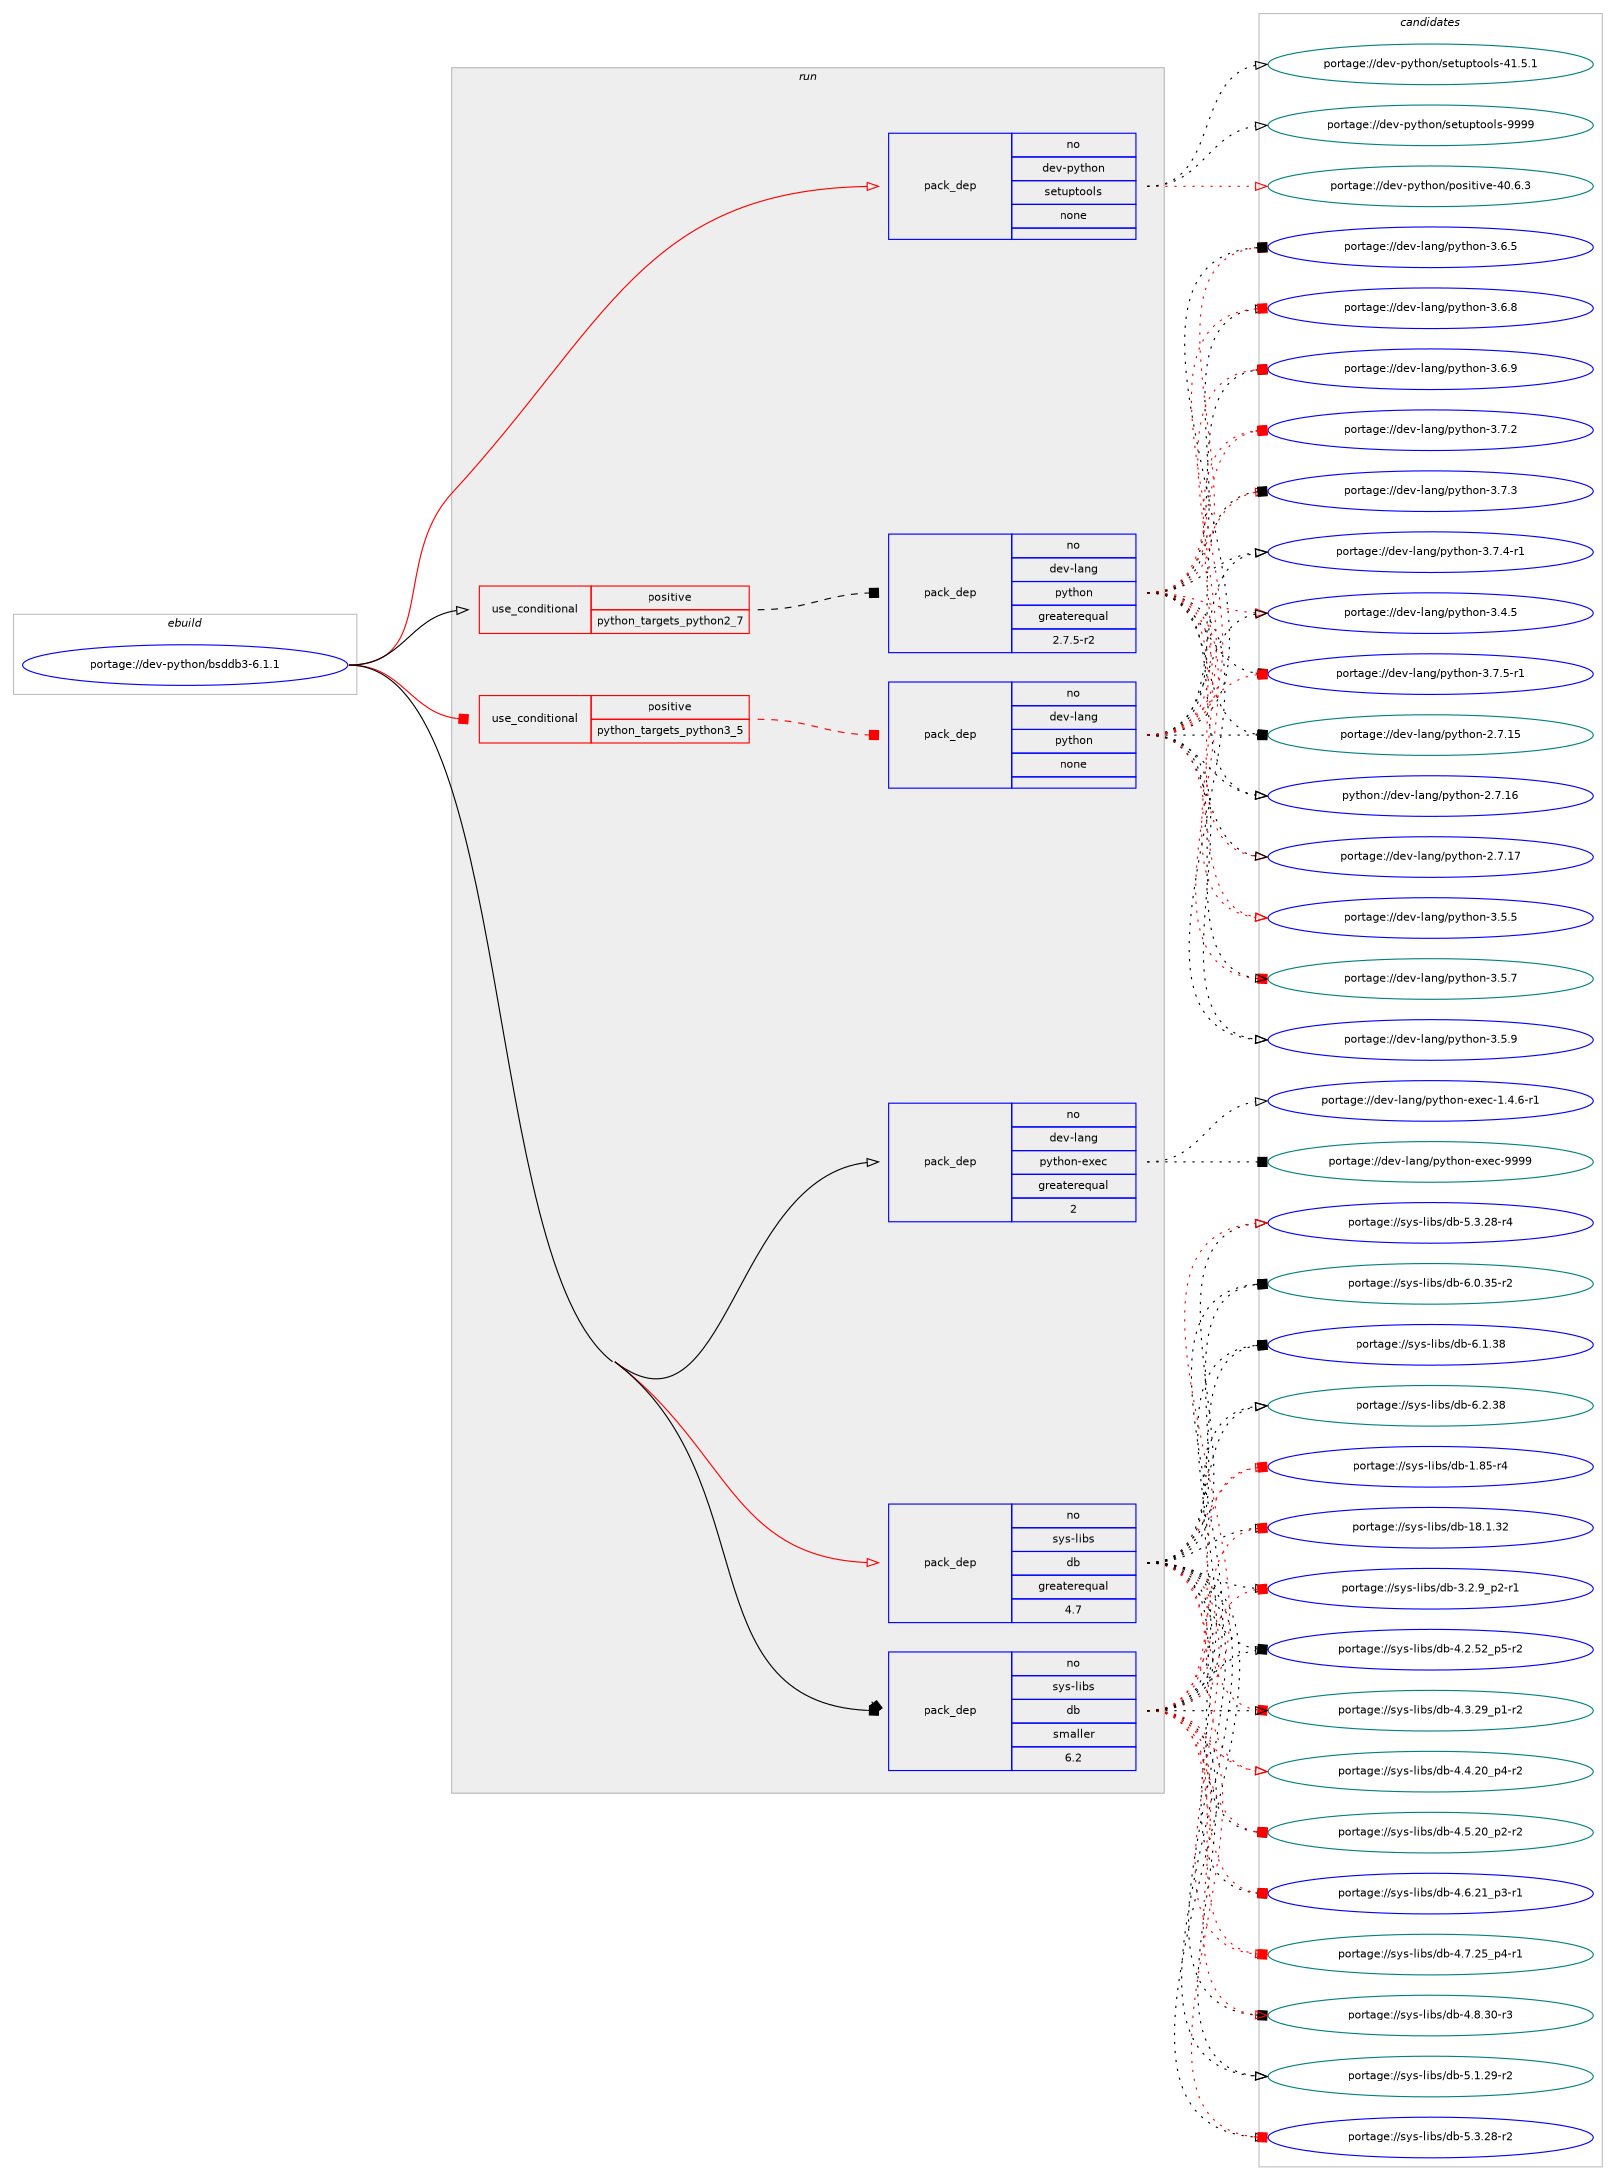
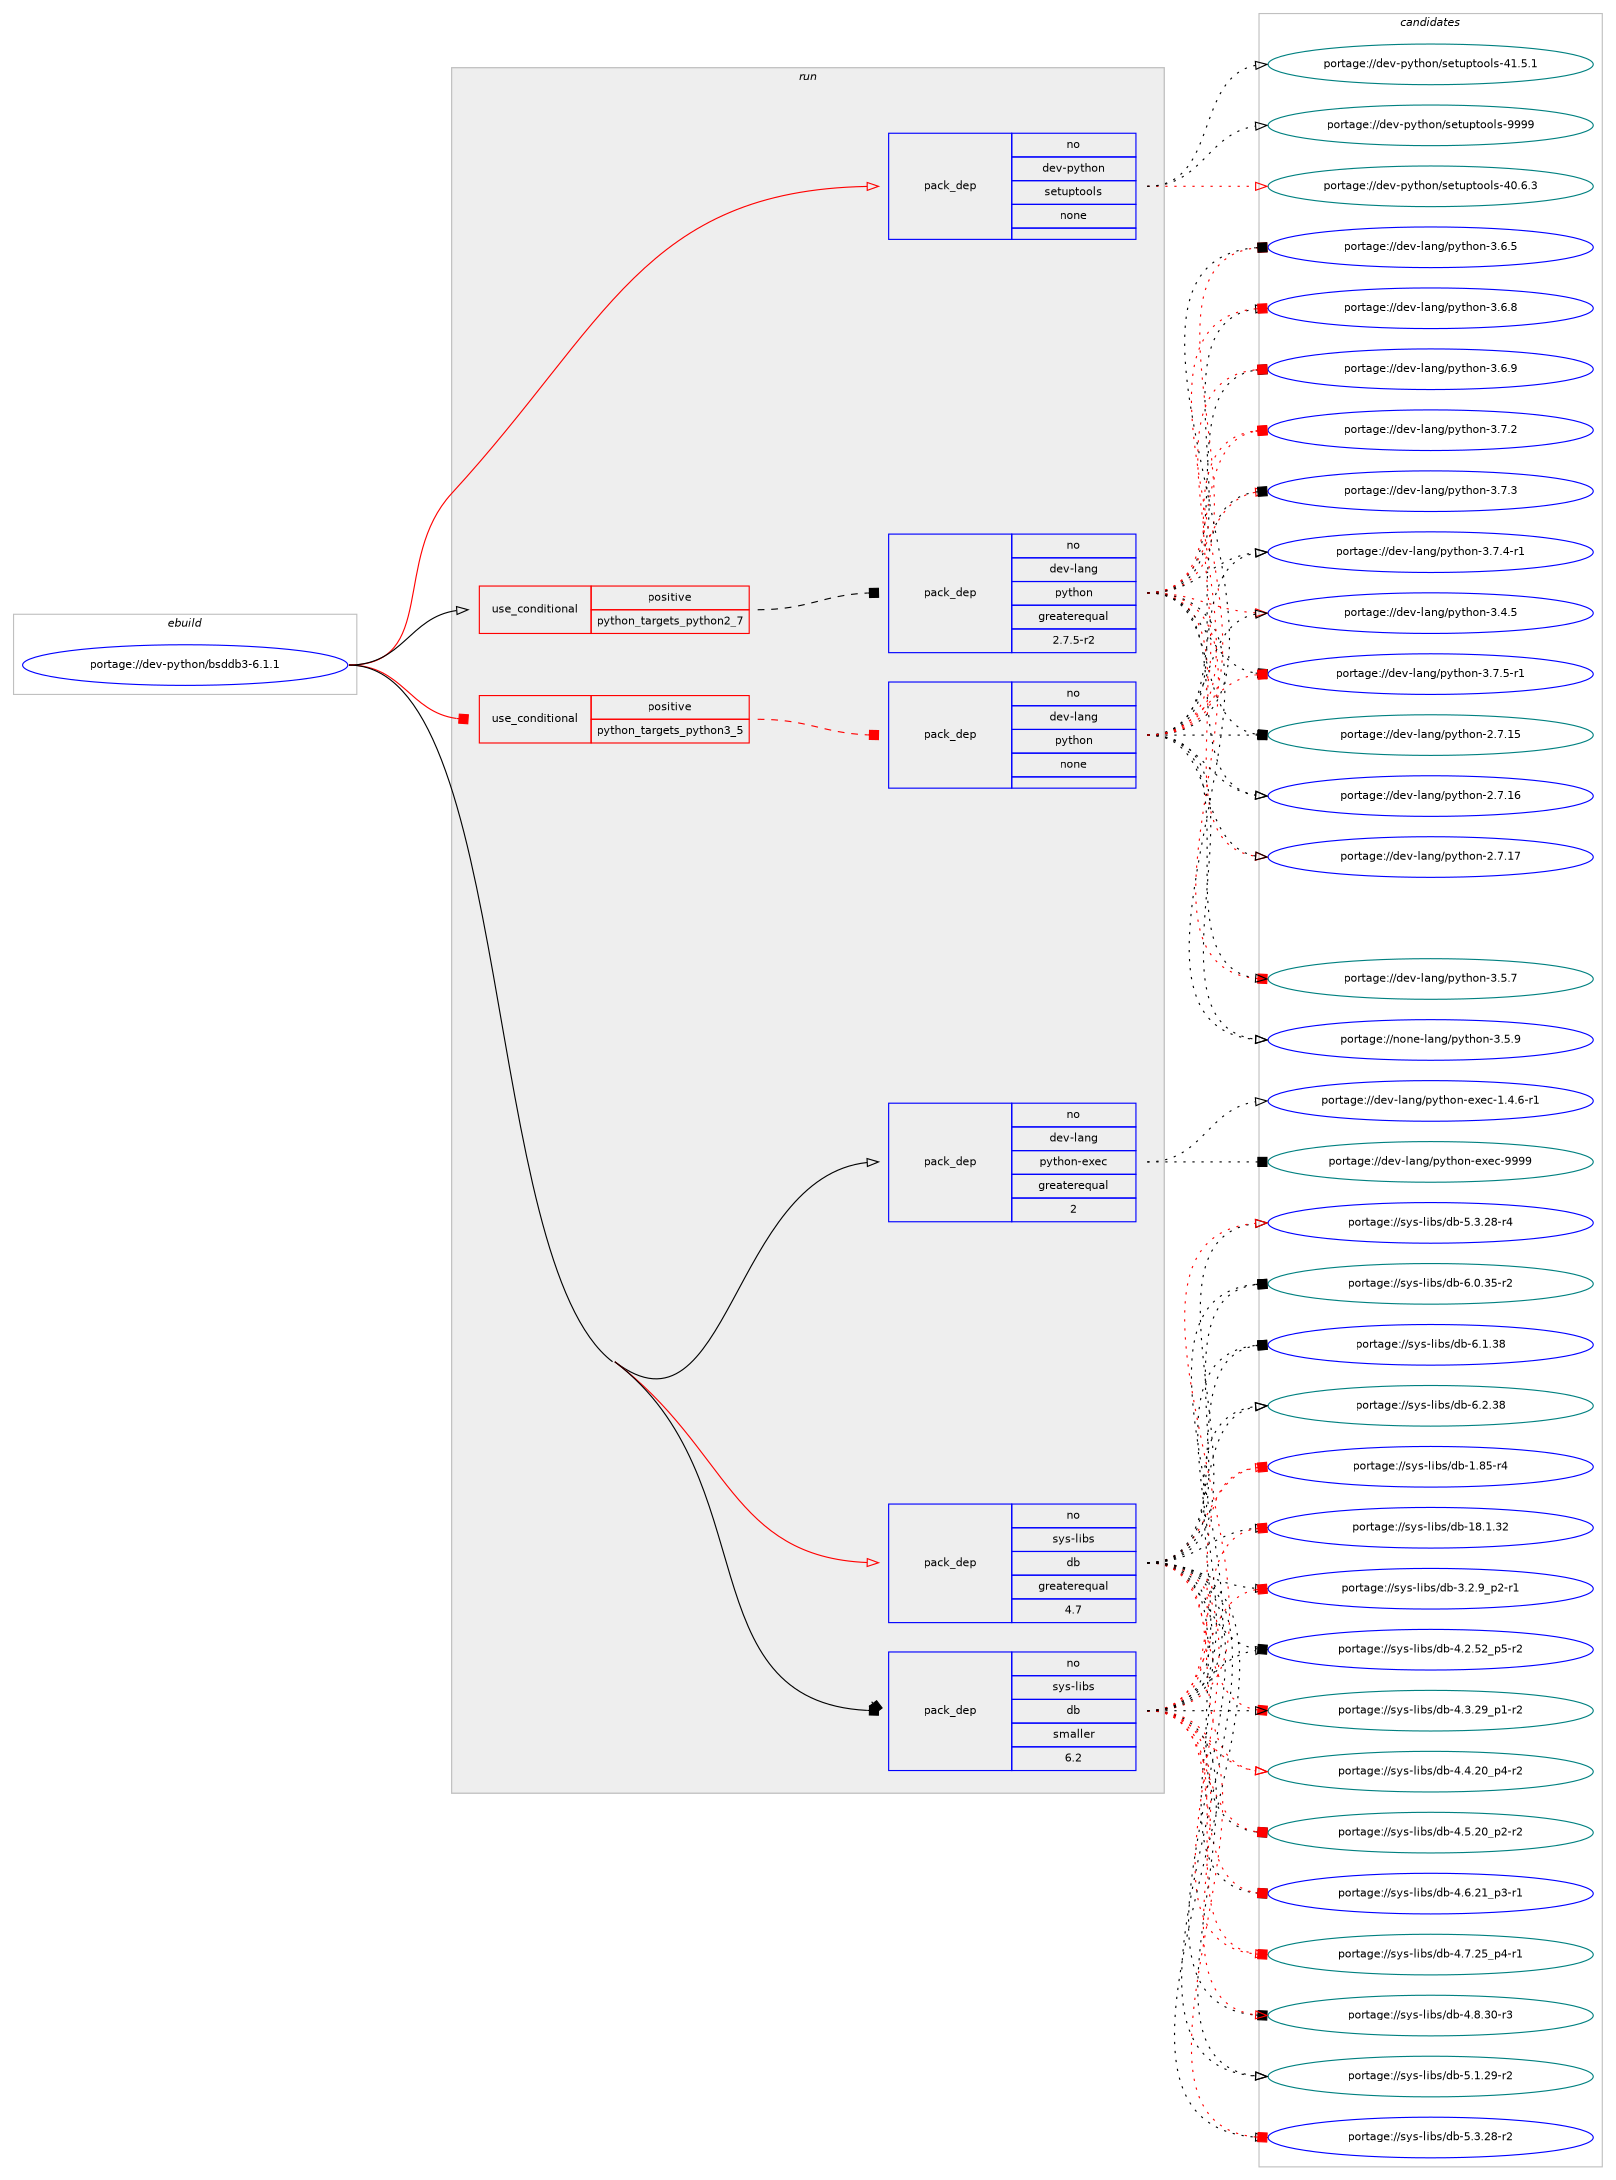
(1431, 186) -> (1431, 186)
(1431, 796) -> (1431, 796)
(1431, 918) -> none
(1431, 1040) -> (1431, 1040)
